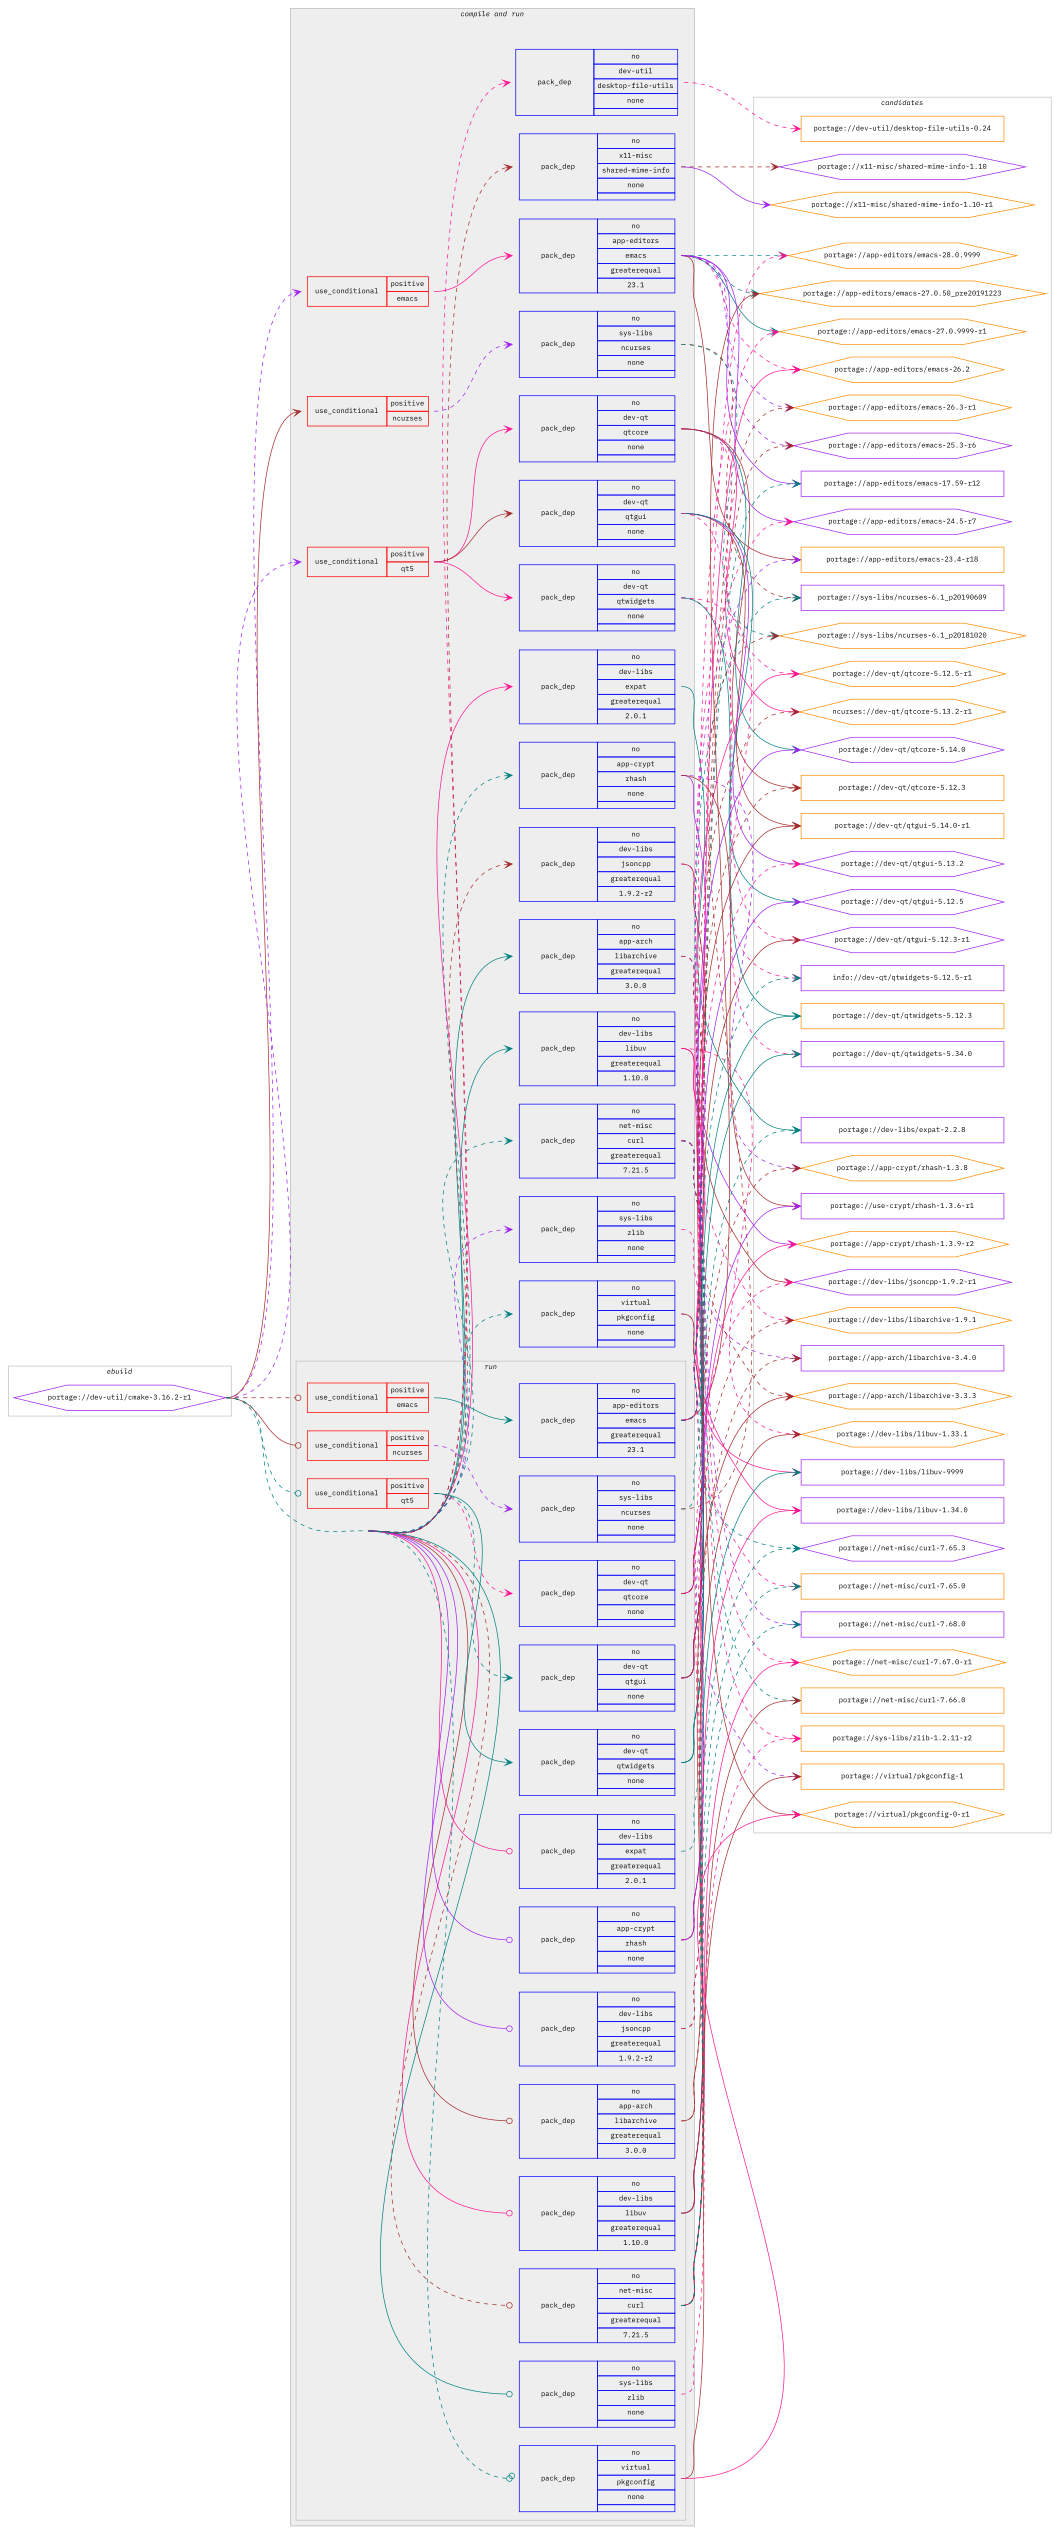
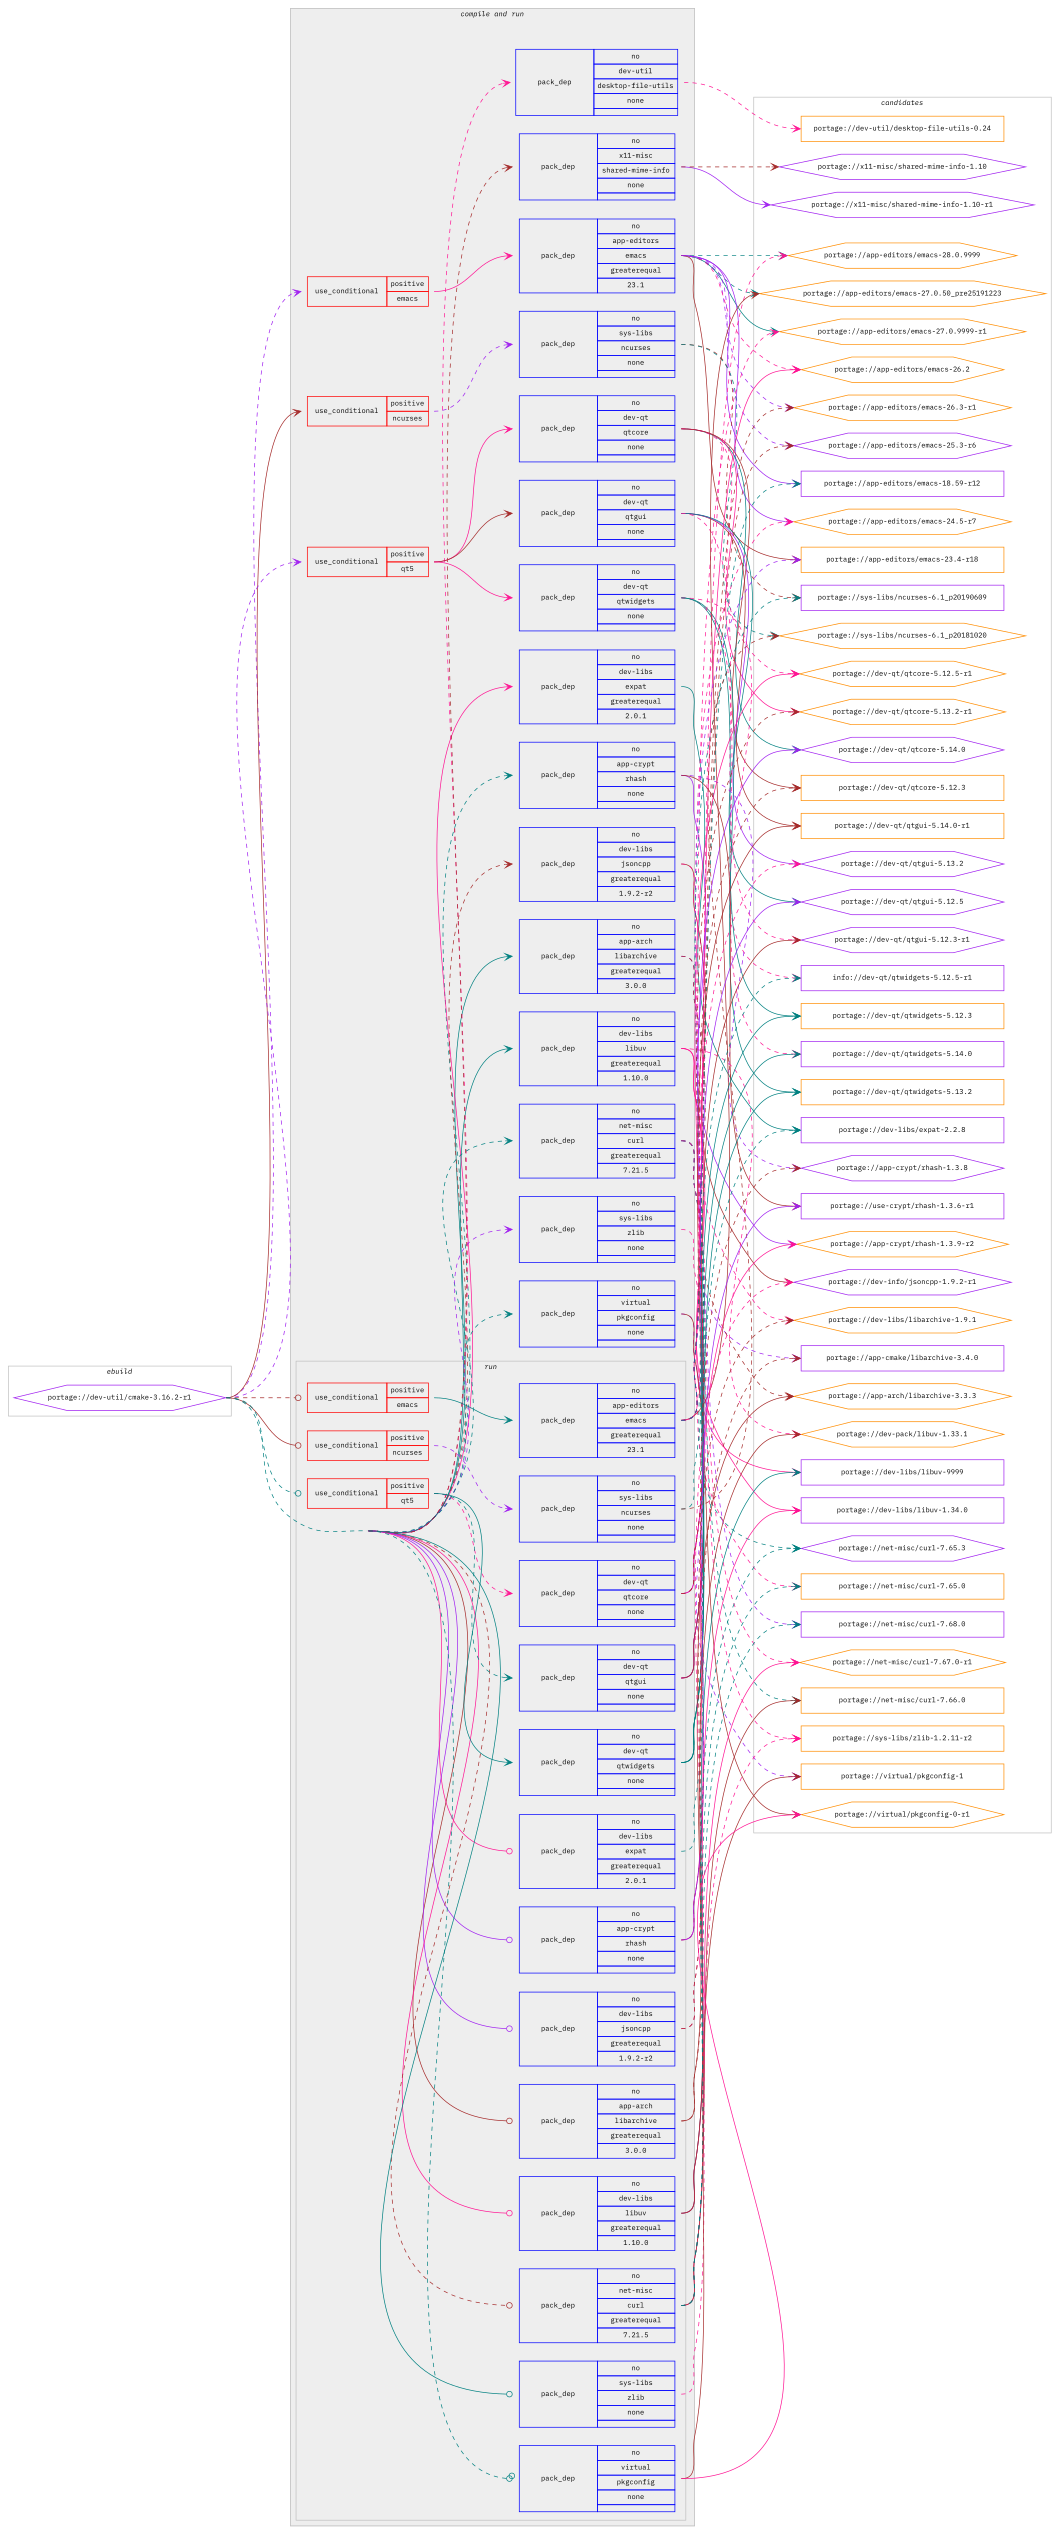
(903, 205) -> (903, 205)
(903, 294) -> (903, 294)
(903, 484) -> (903, 484)
(903, 522) -> (903, 522)
(903, 712) -> (903, 712)
(903, 1054) -> (903, 1054)
none -> (903, 1092)
(903, 1168) -> (903, 1168)
(903, 1282) -> (903, 1282)
(903, 1358) -> (903, 1358)
(903, 1434) -> (903, 1434)
